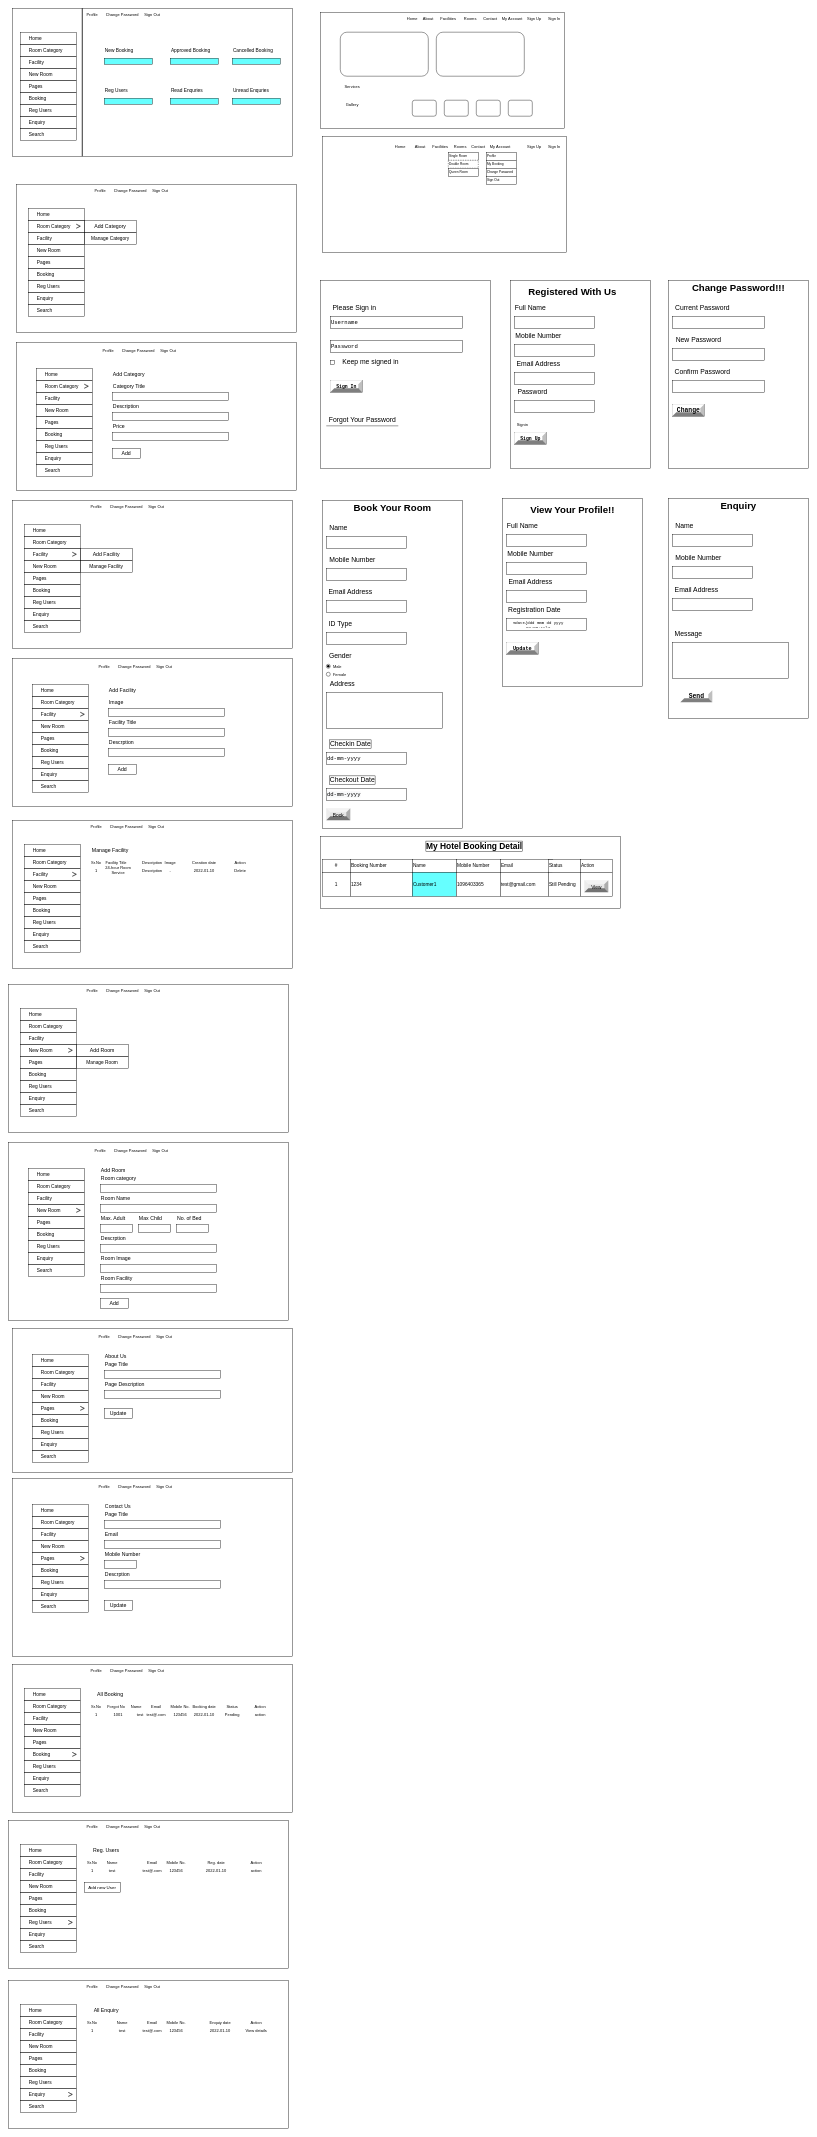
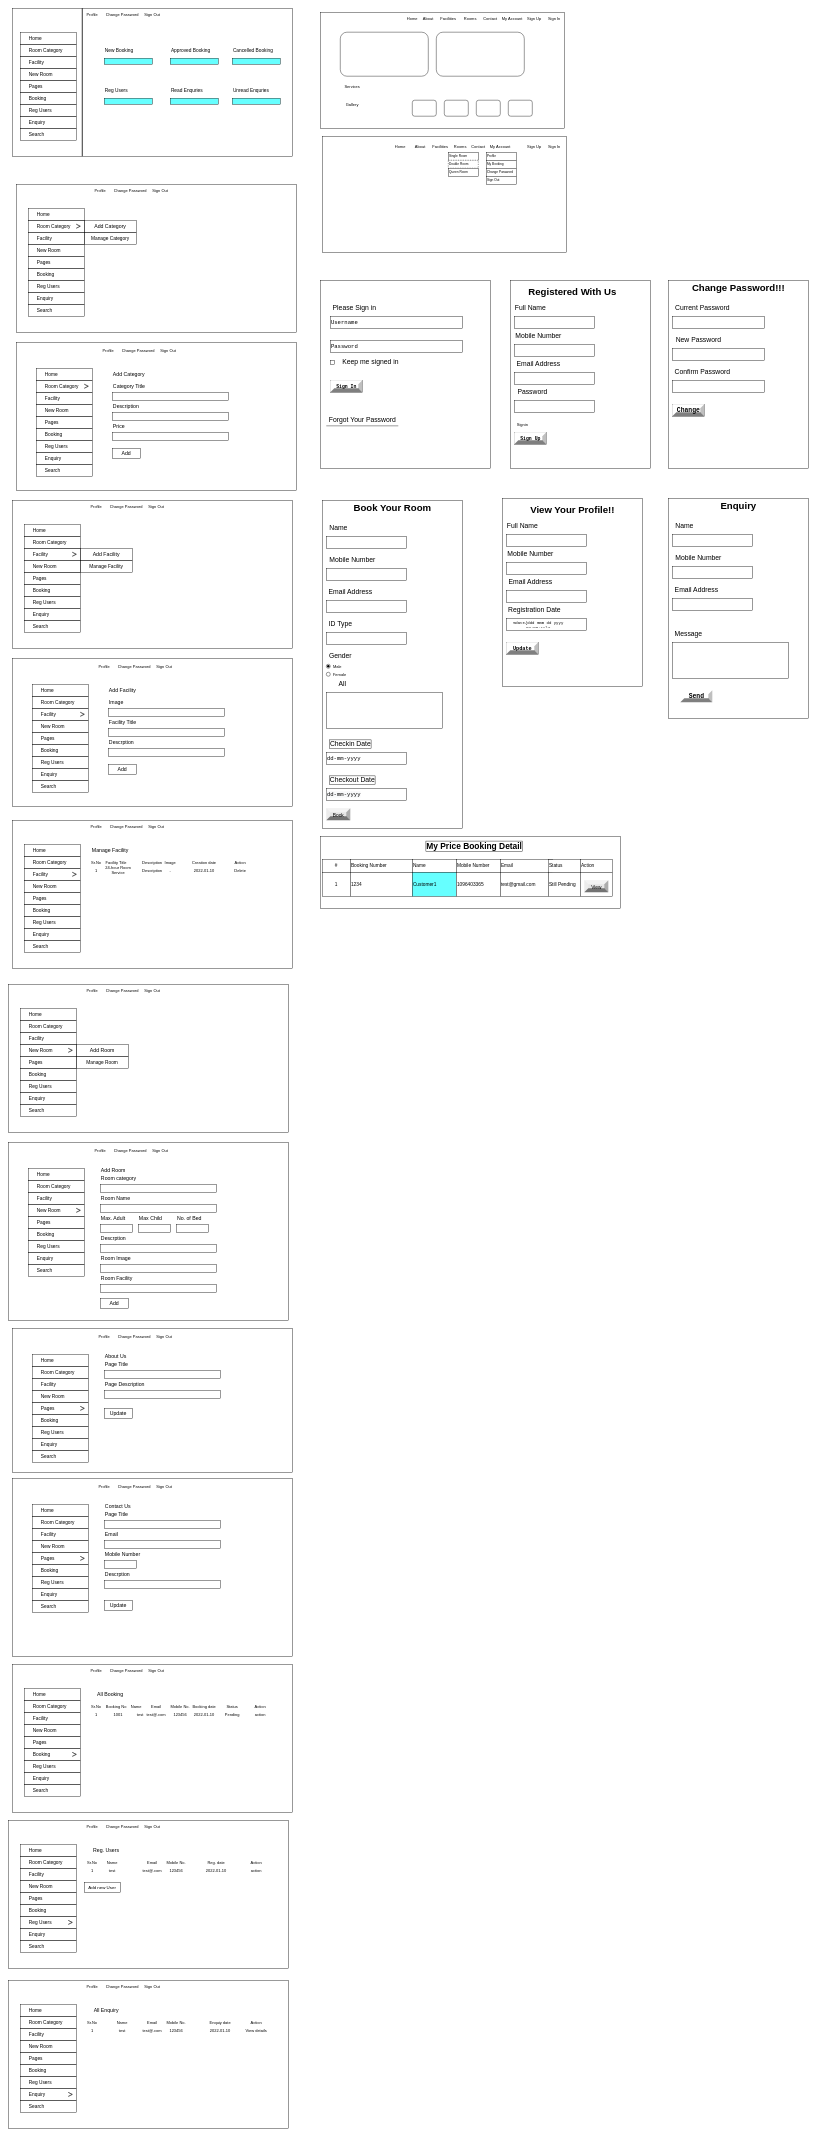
(342, 684) -> (342, 684)
(474, 846) -> (474, 846)
(116, 1706) -> (116, 1706)
